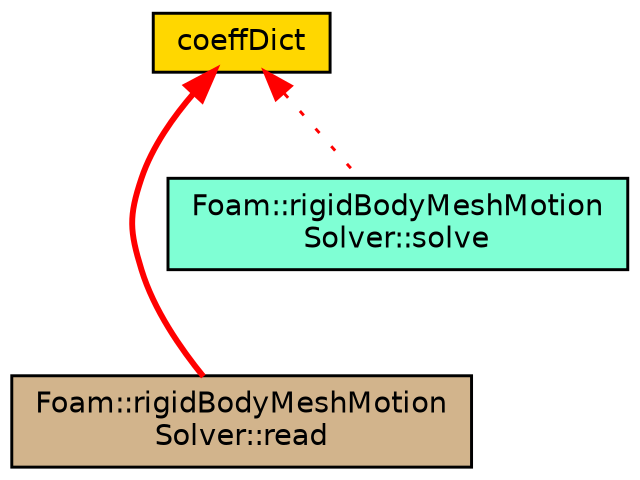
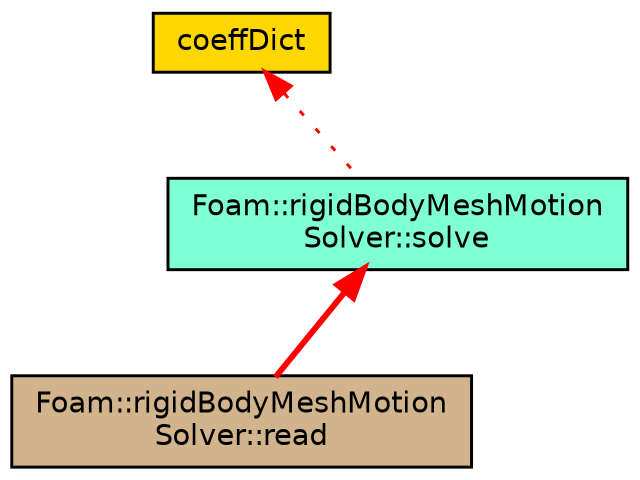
(133, 236) -> (310, 334)
